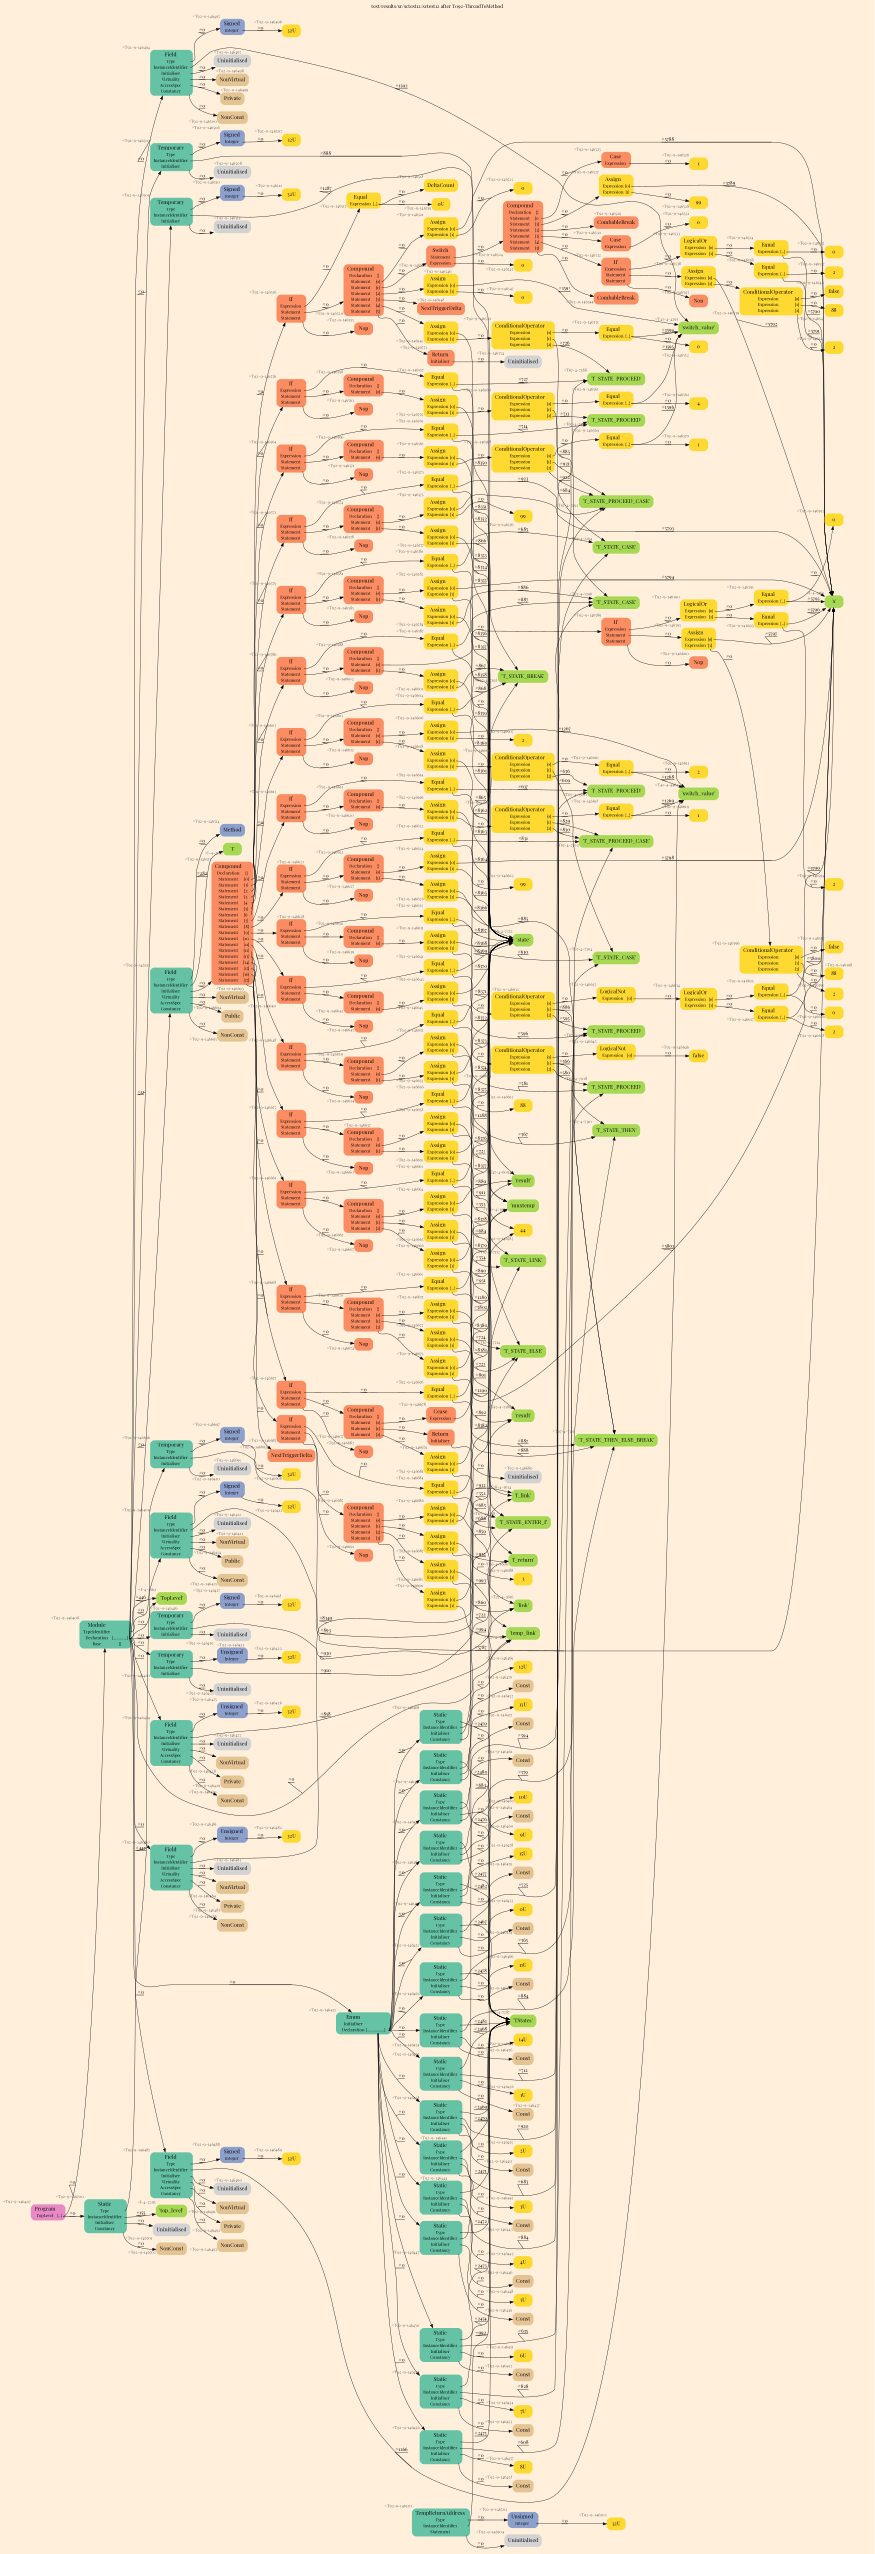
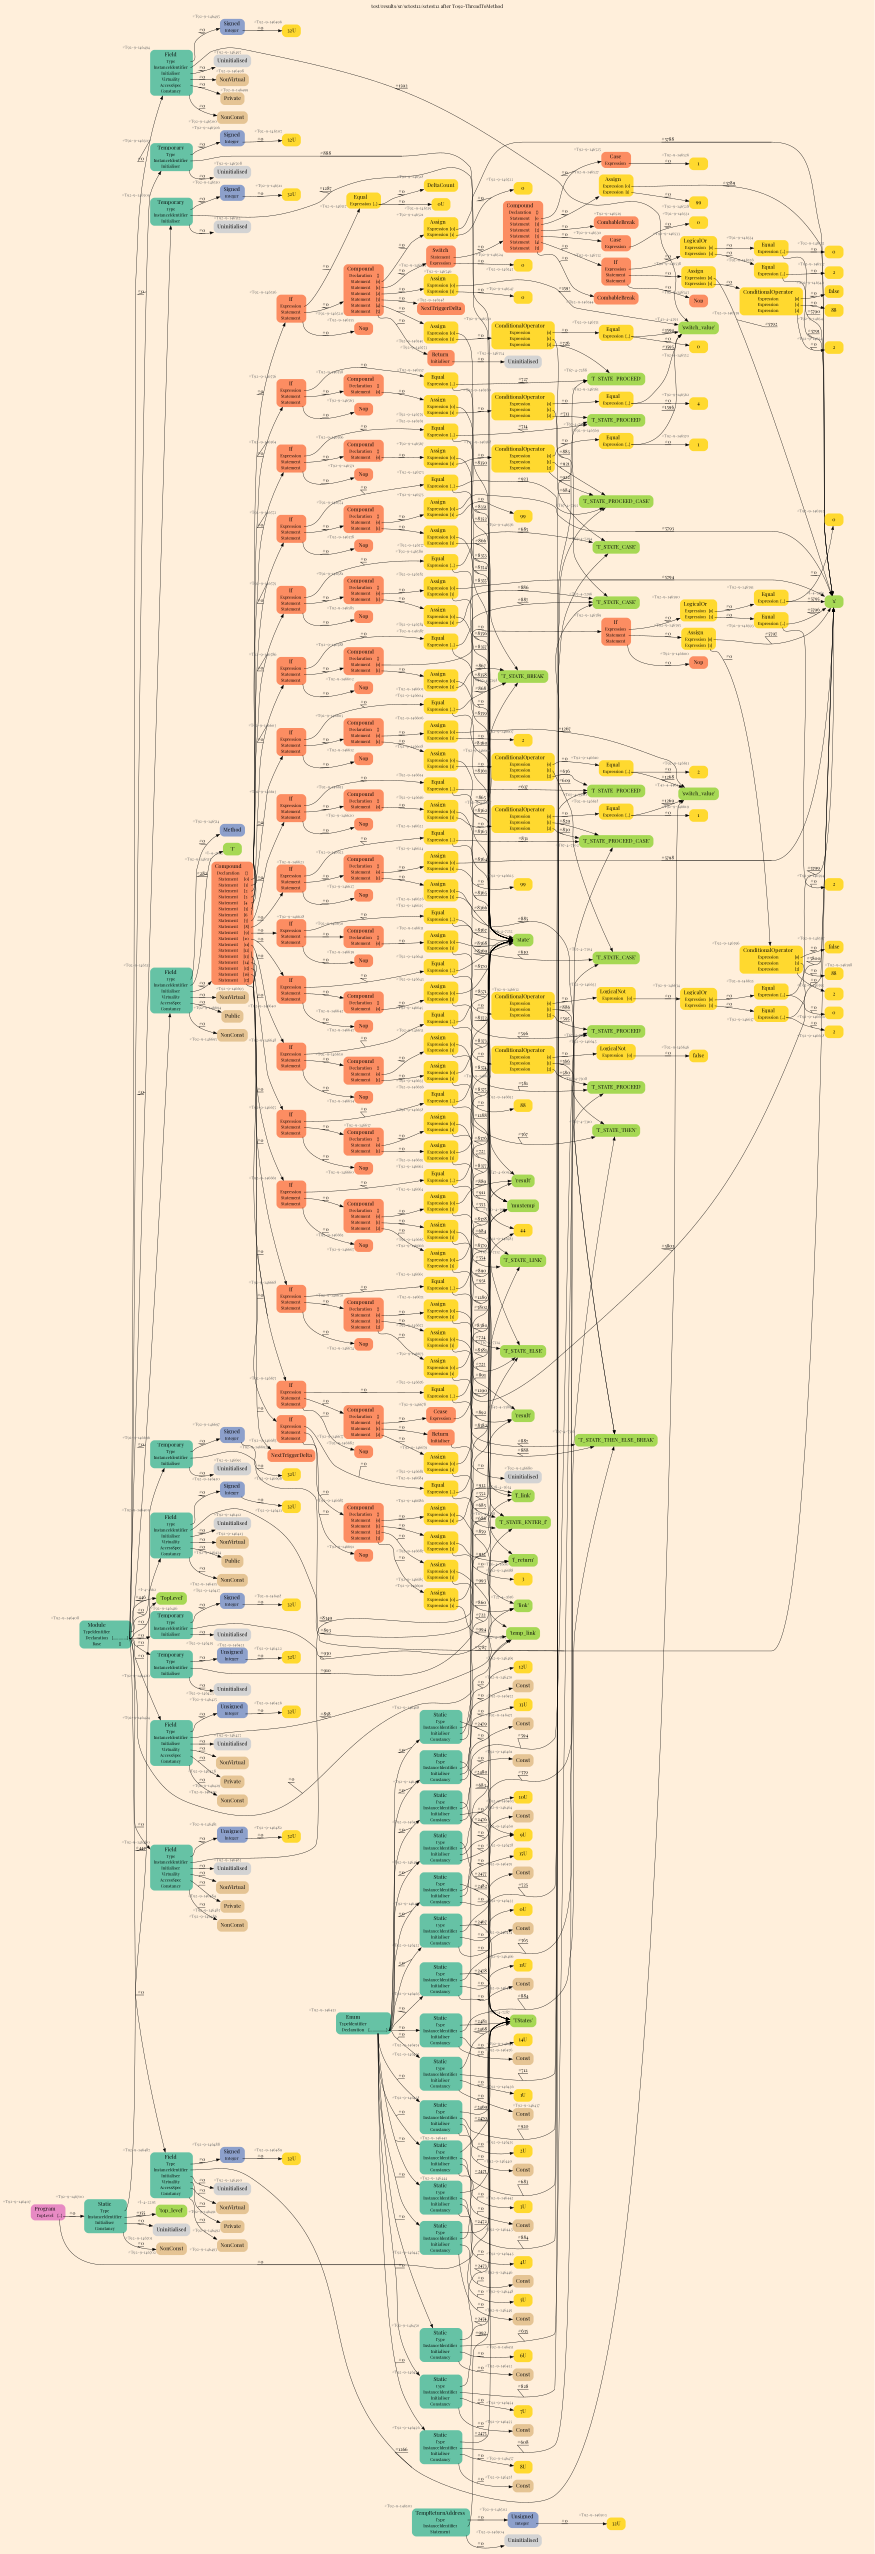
(96, 1936) -> (451, 2268)
(144, 1986) -> none
(353, 2024) -> (353, 2024)
